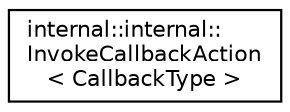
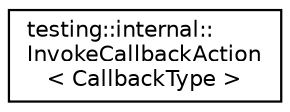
(145, 56) -> (145, 56)
